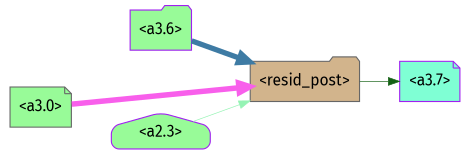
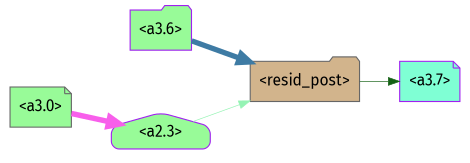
(155, 96) -> (90, 118)
